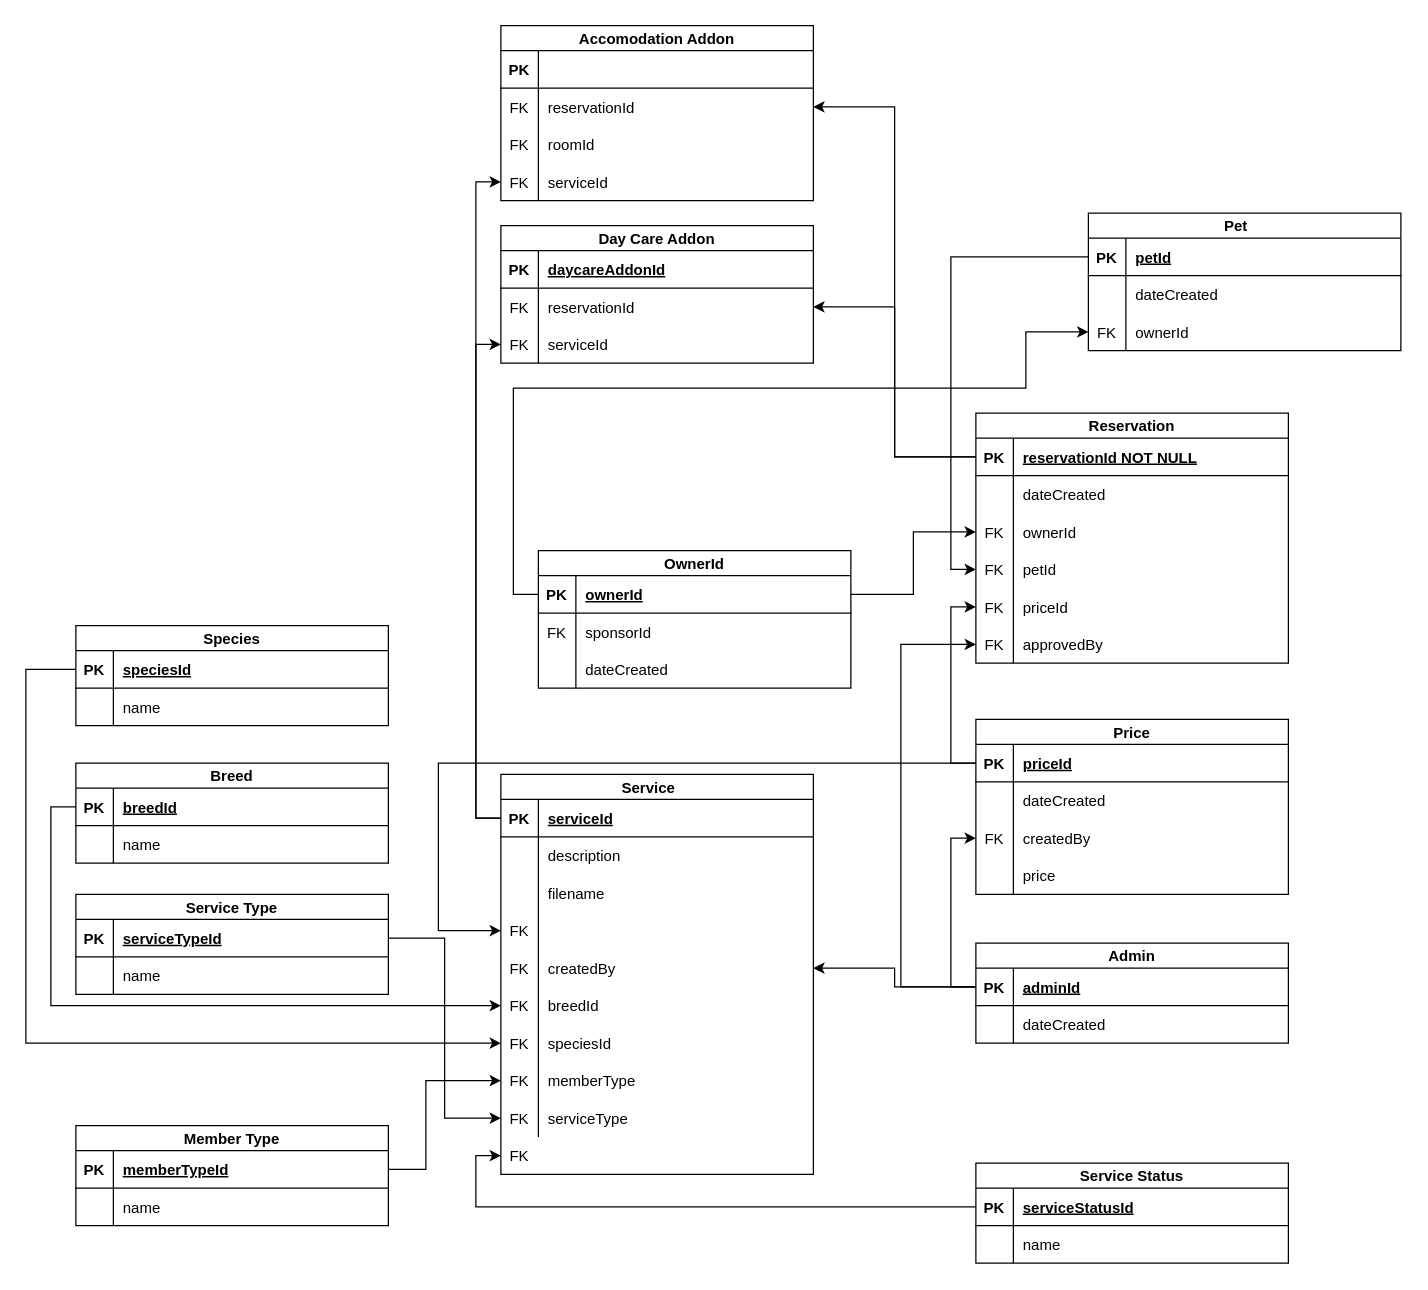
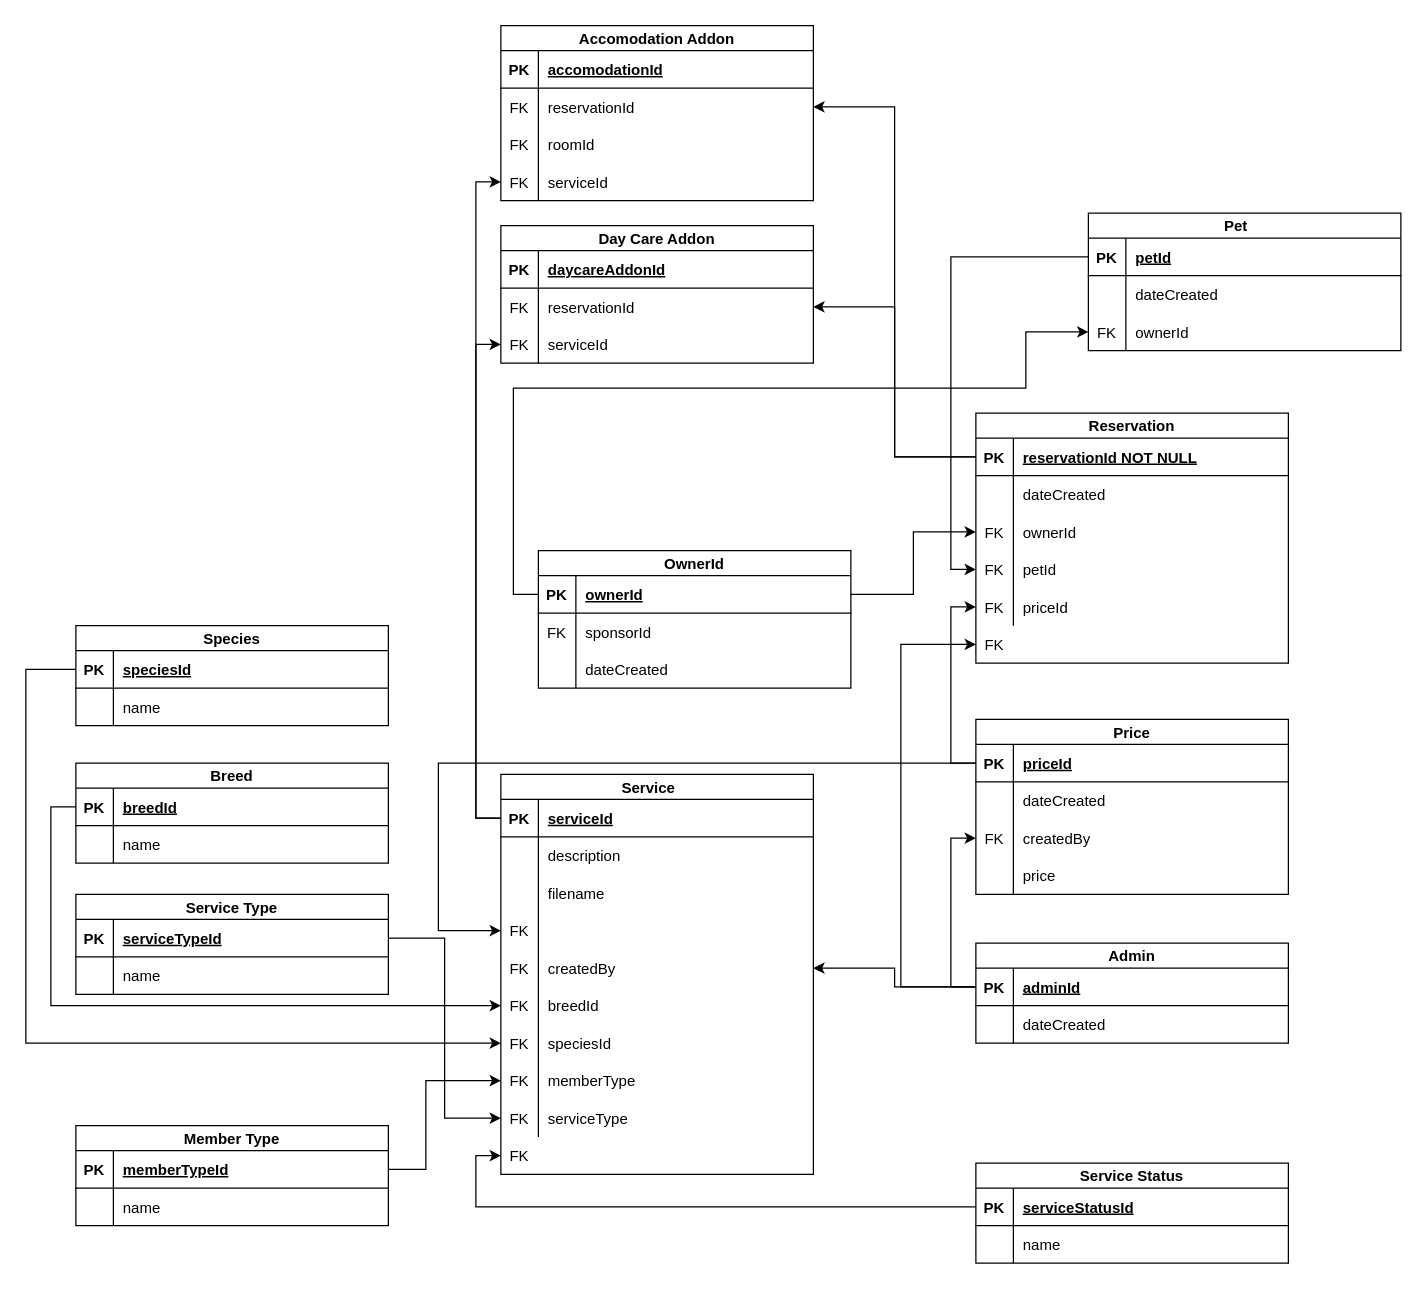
none -> (676, 69)
(1151, 644) -> none
